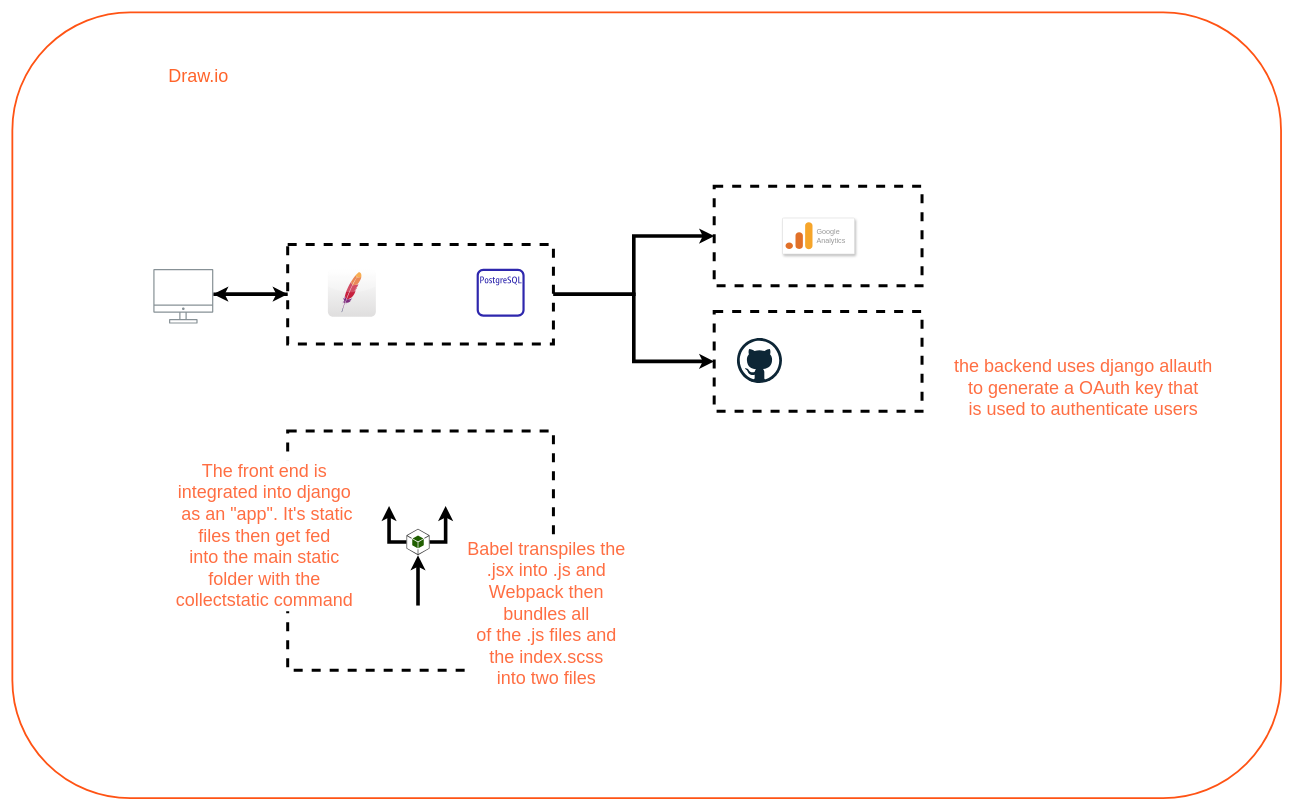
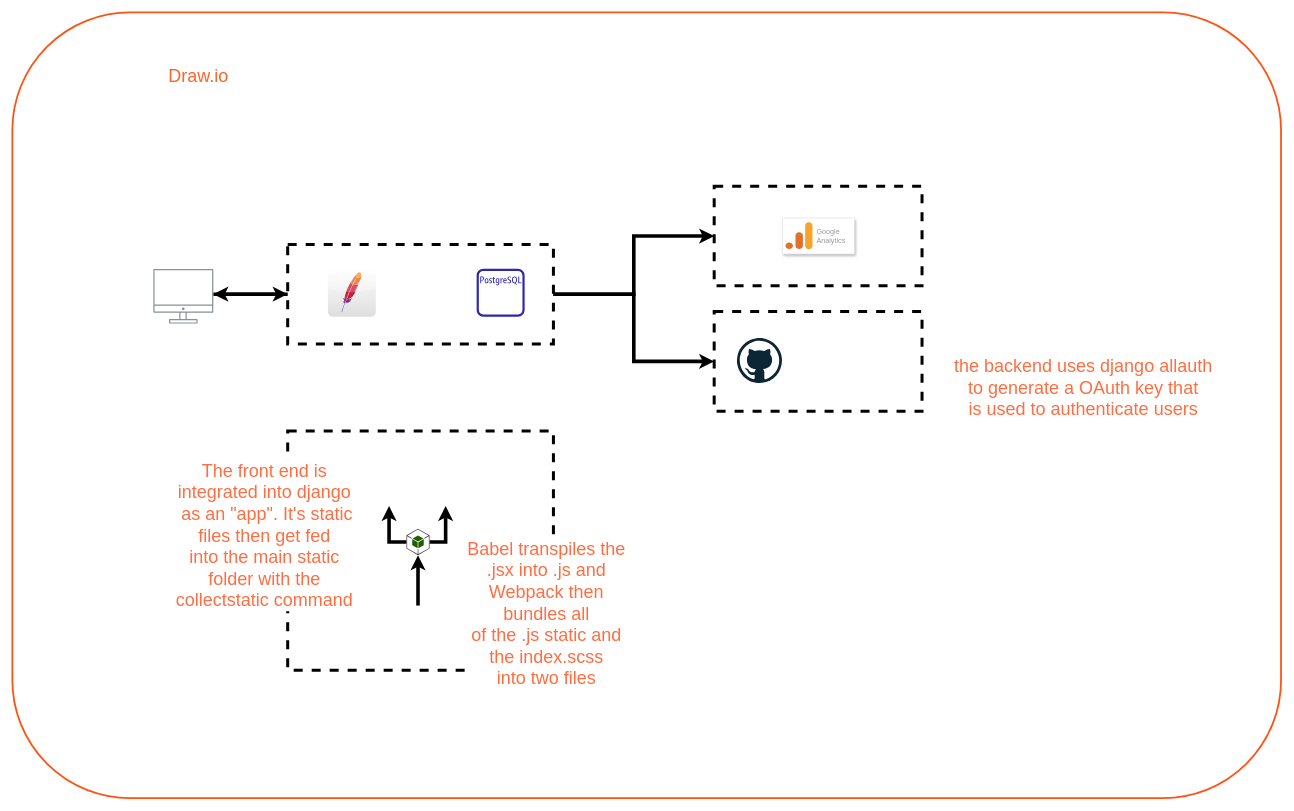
(547, 614) -> (547, 614)
